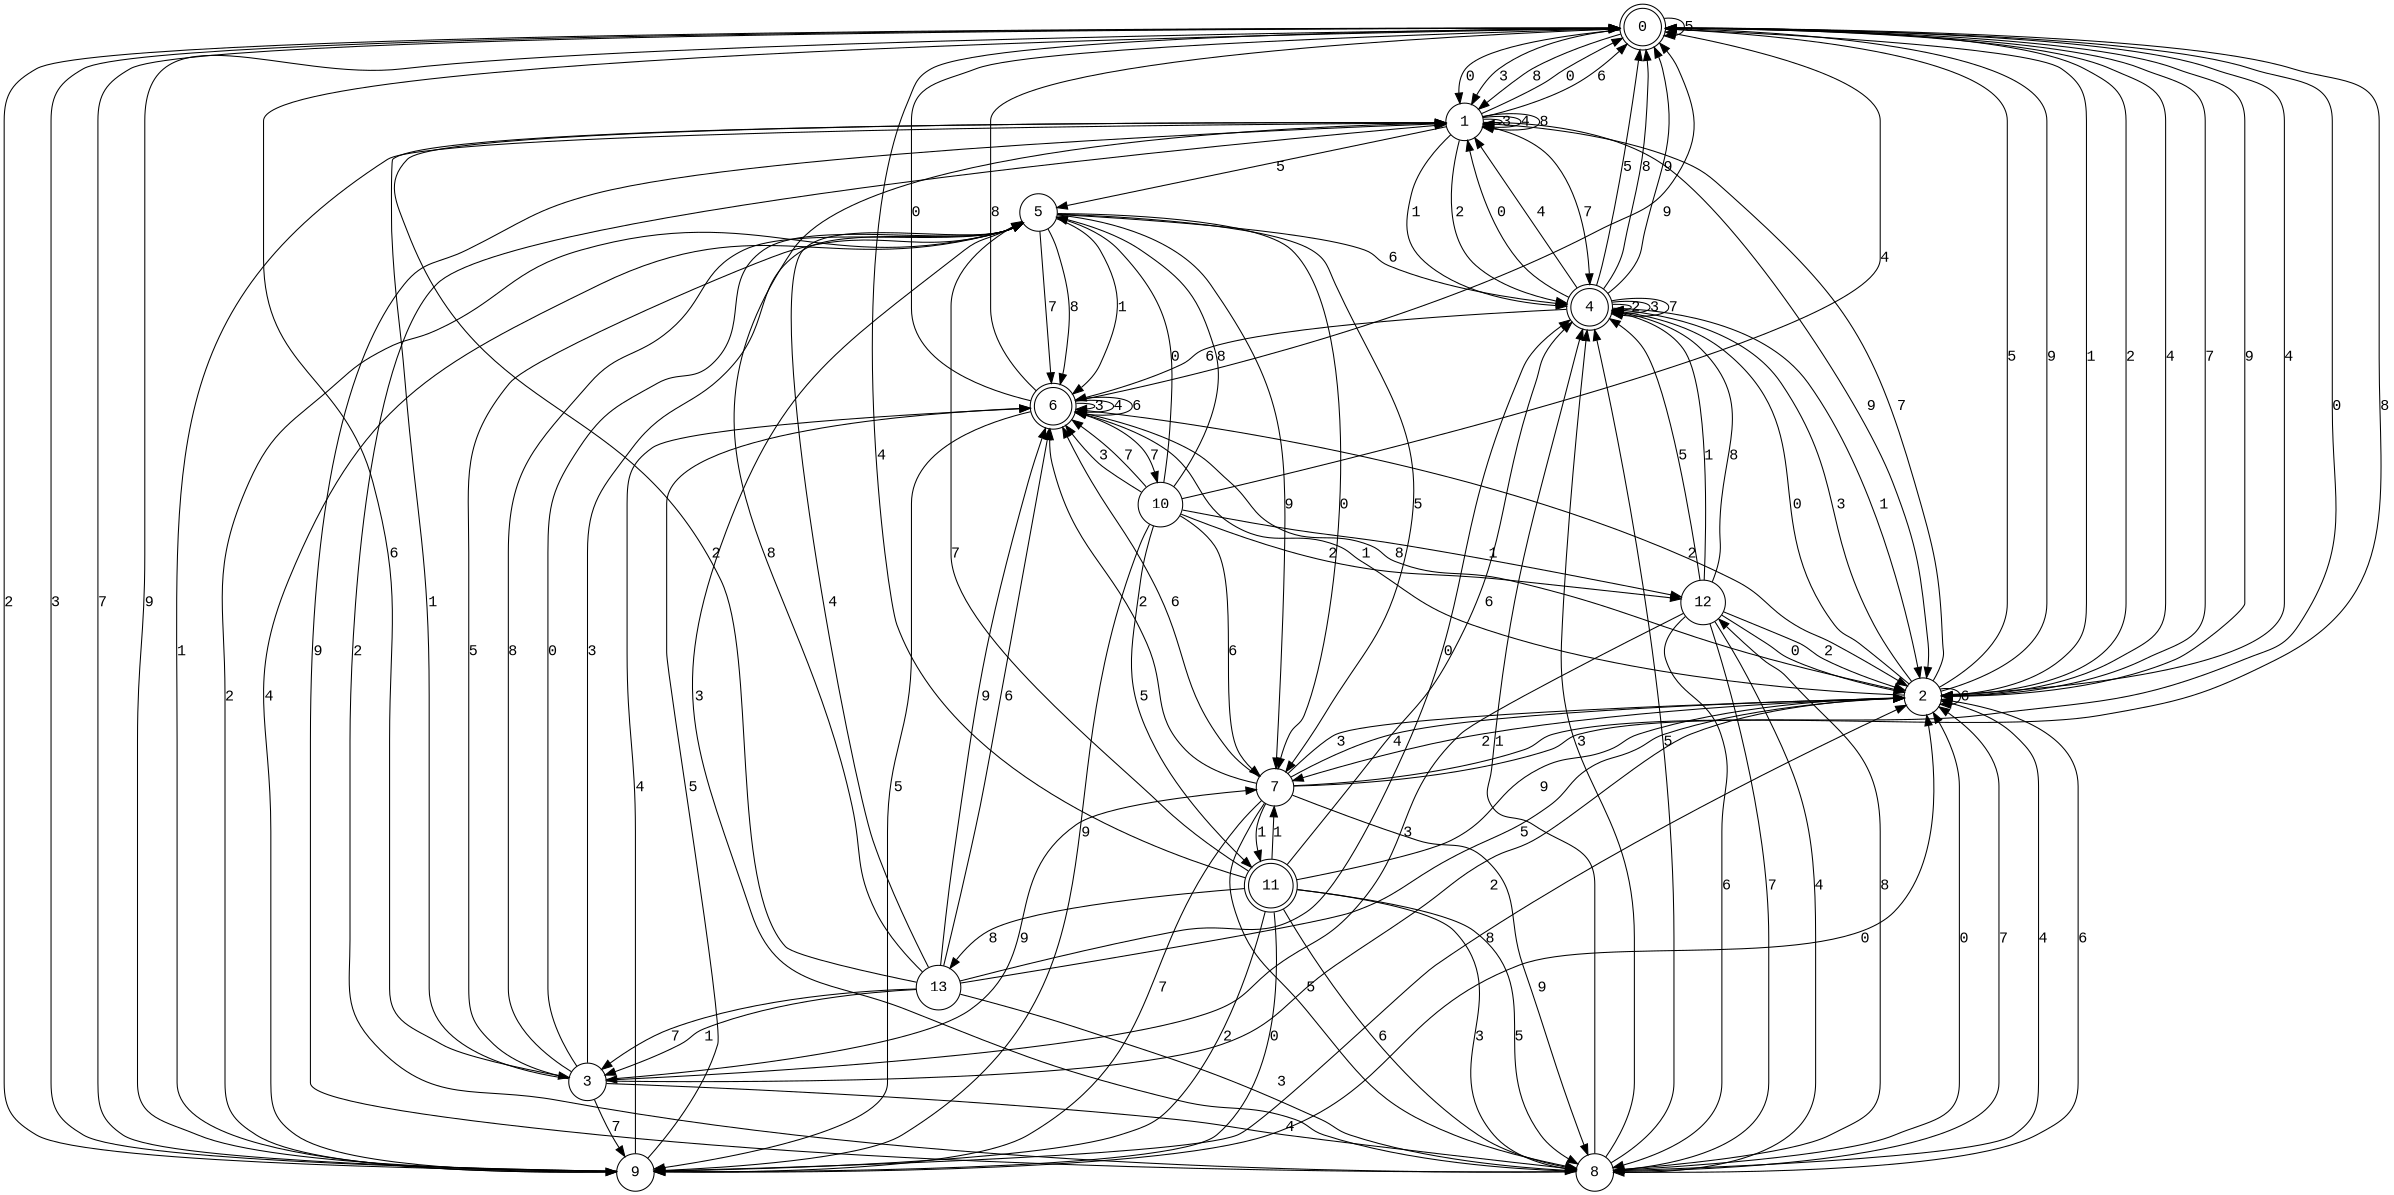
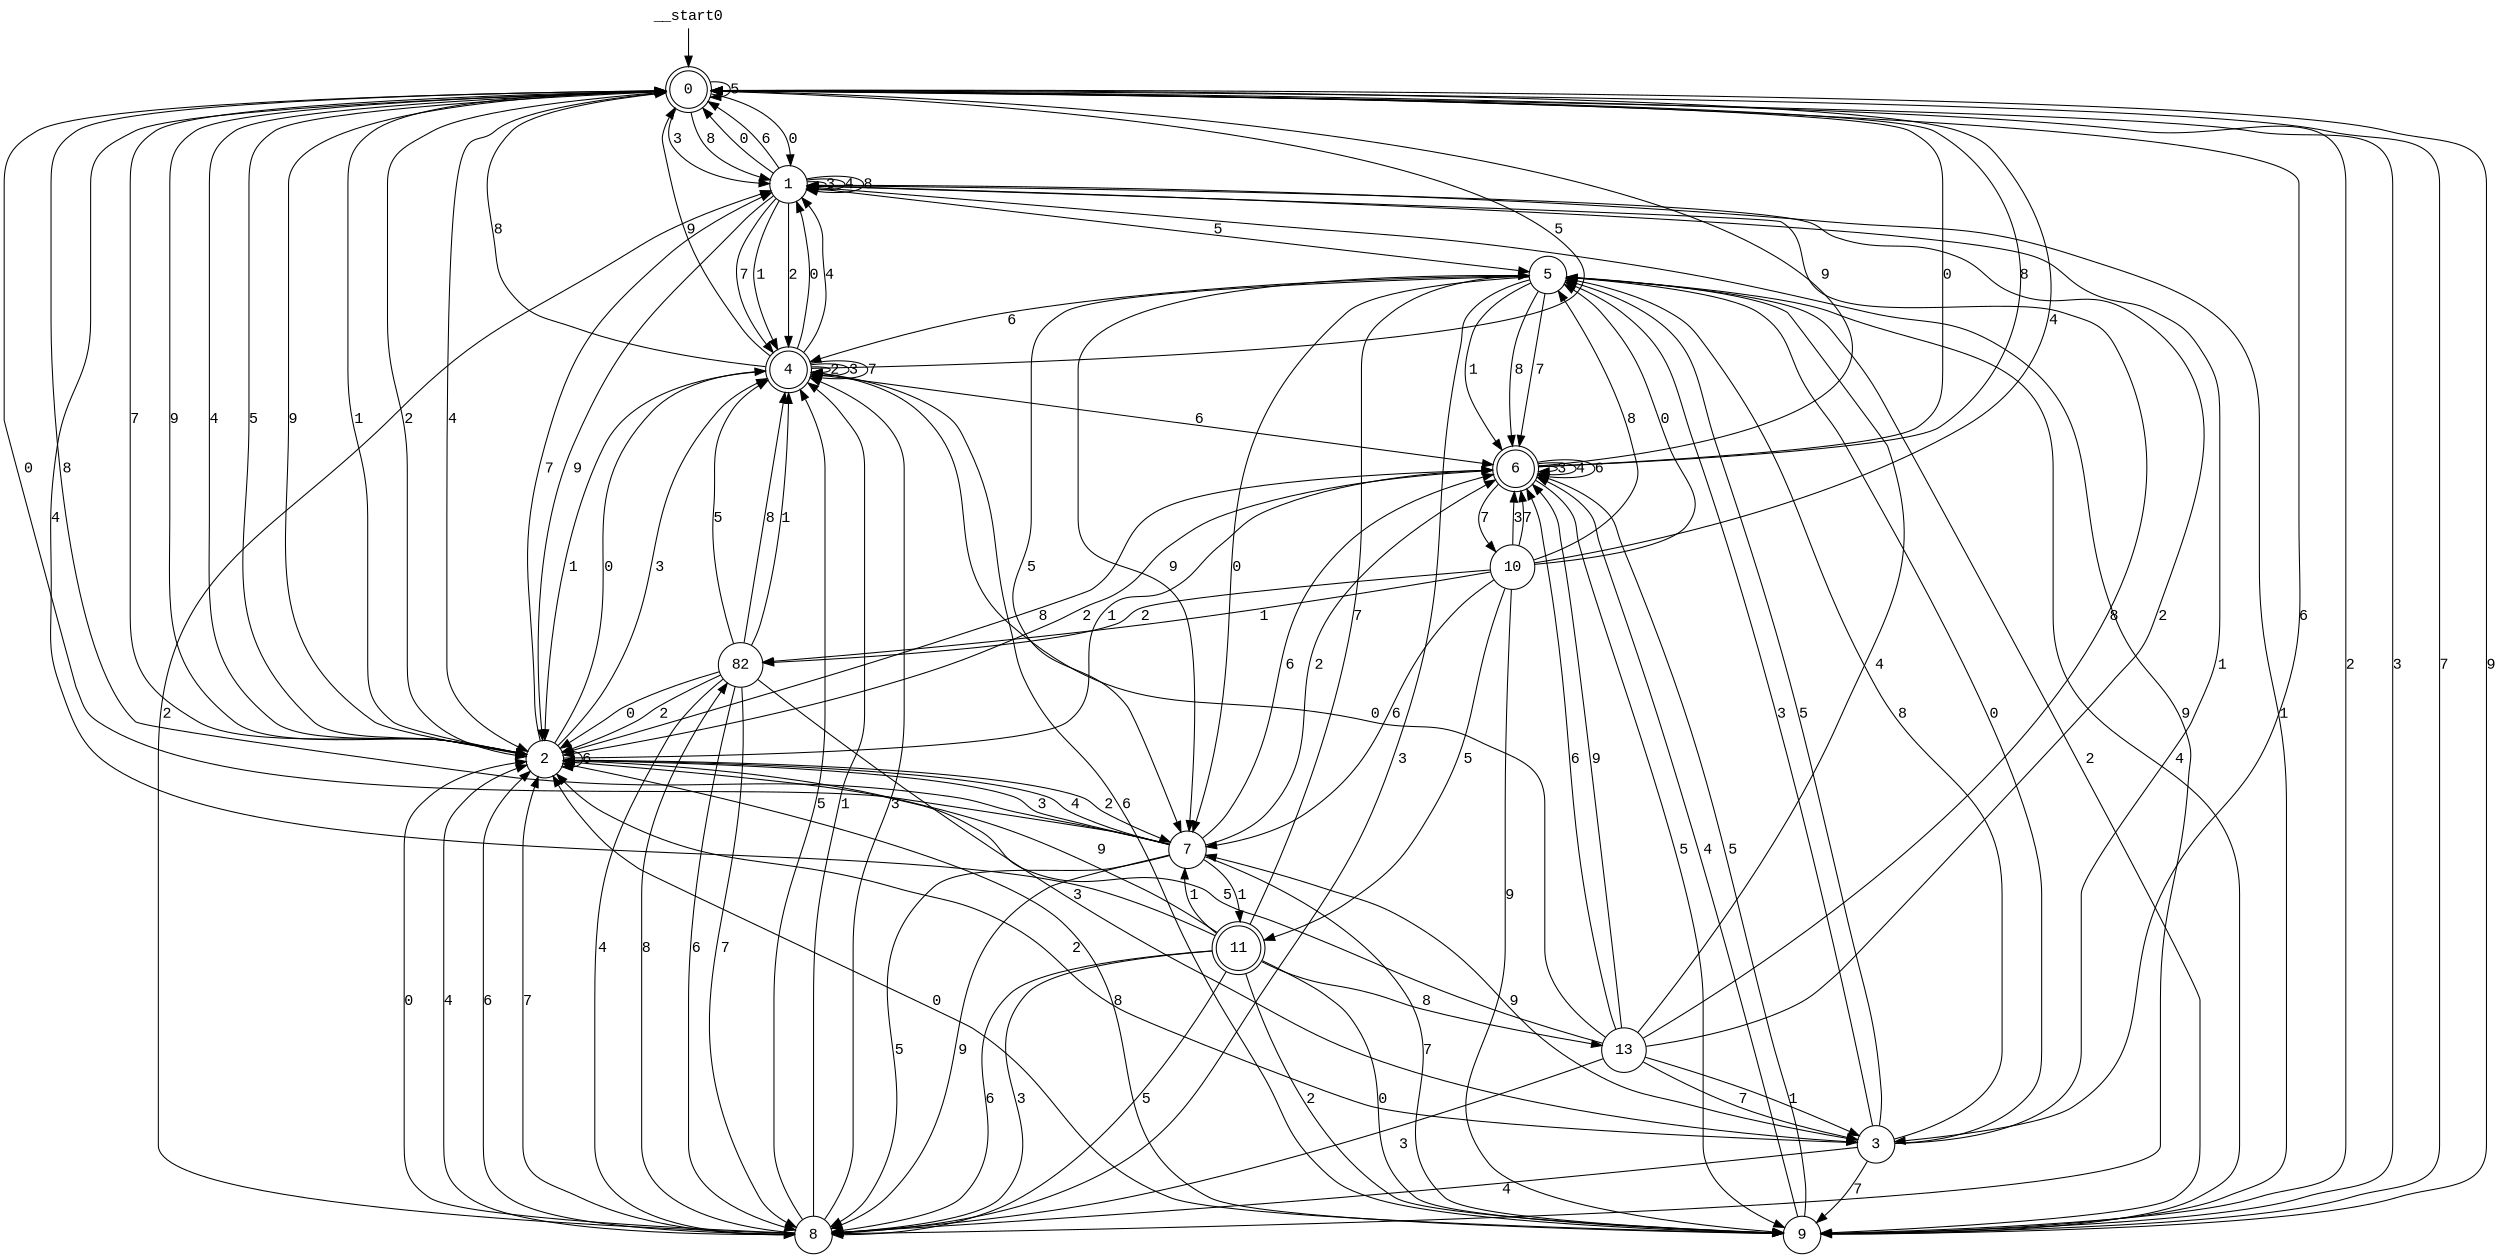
none -> (689, 16)
(1703, 602) -> (741, 665)
(1462, 633) -> (1225, 1013)
